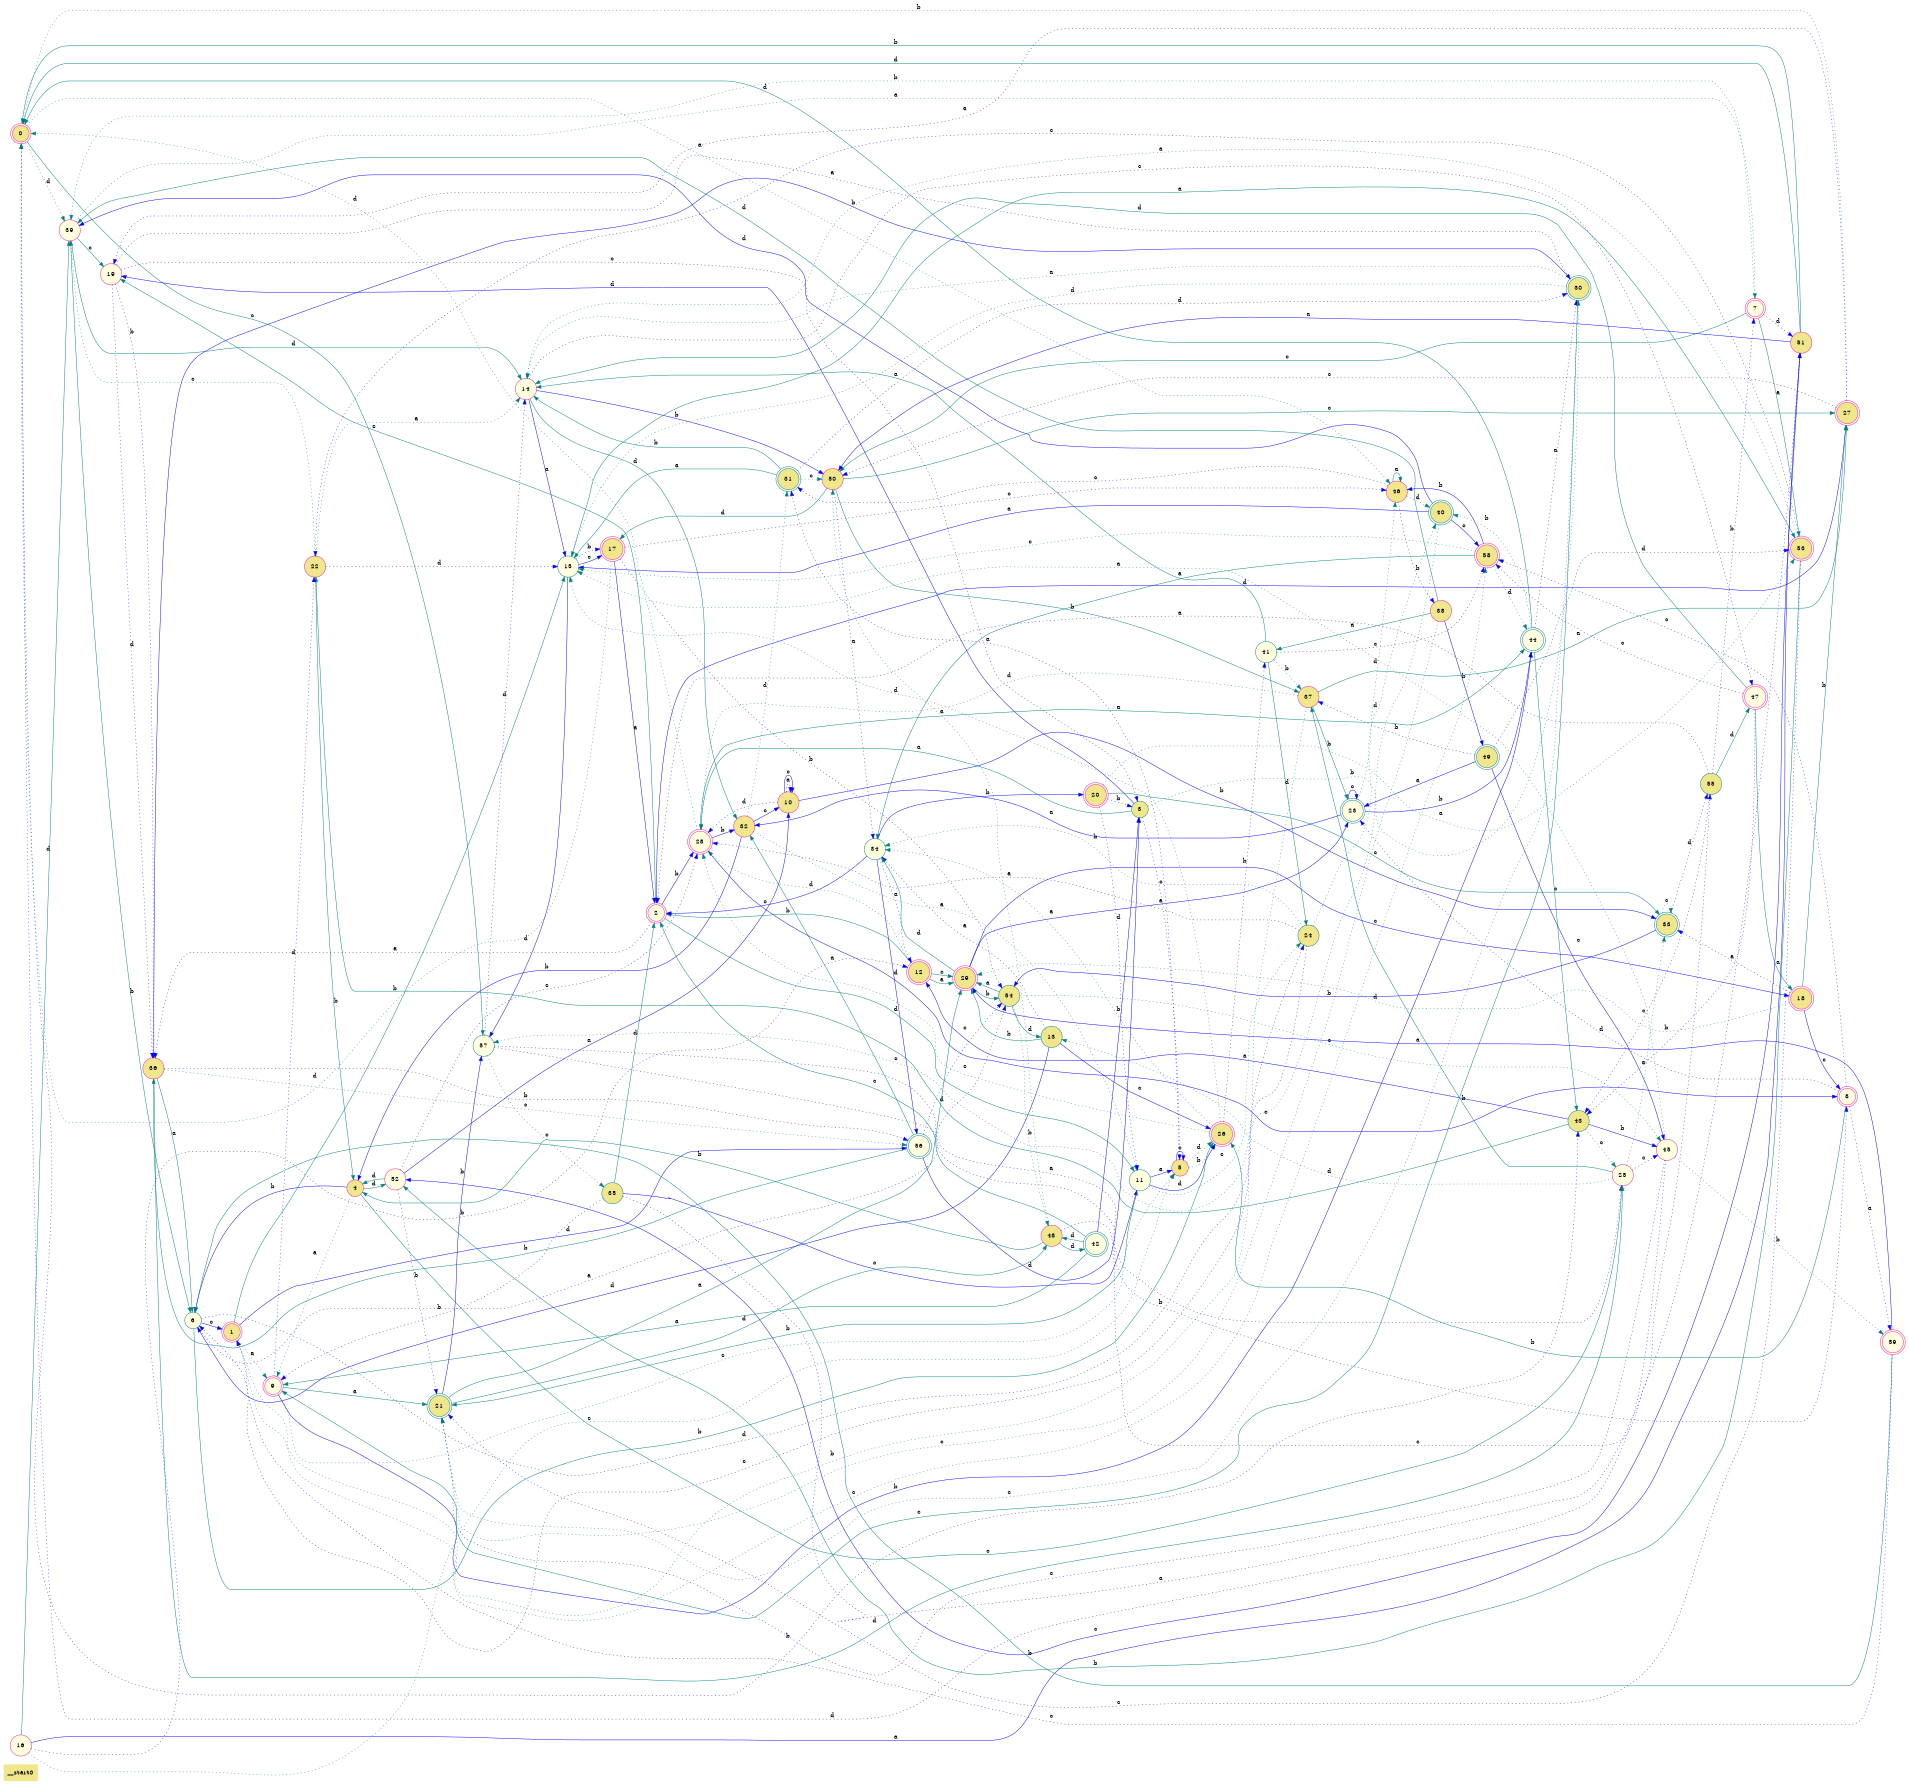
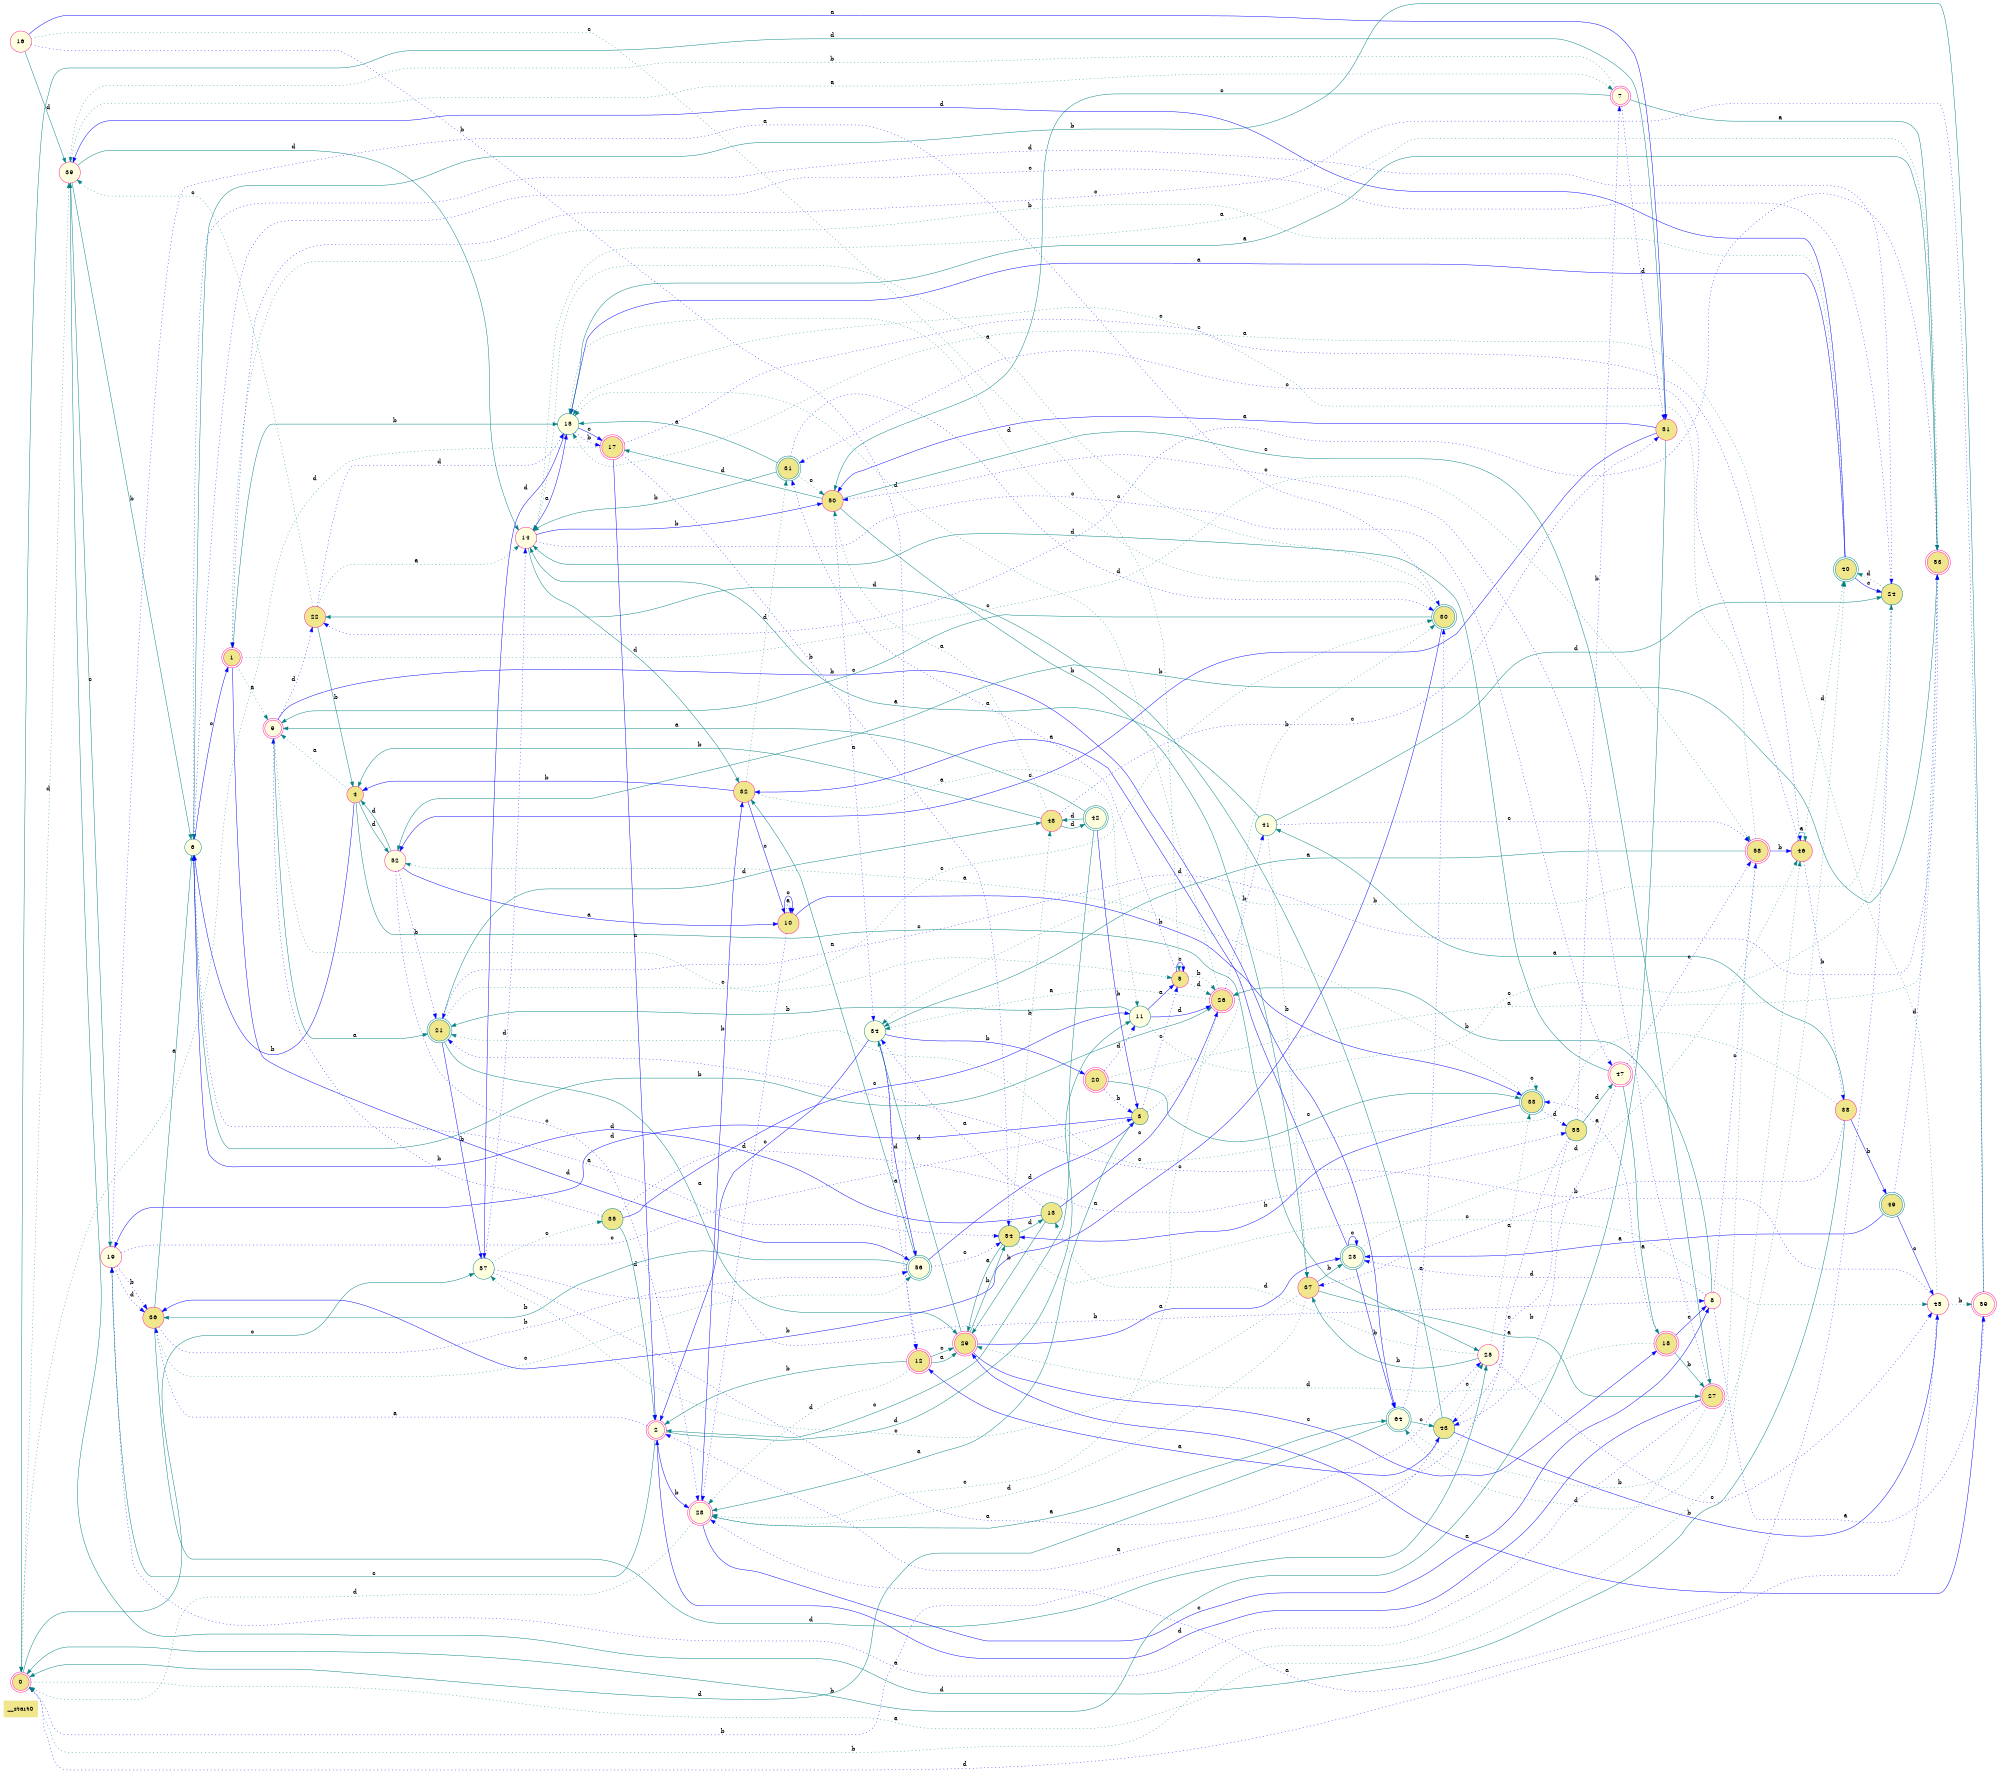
(1464, 531) -> (1865, 586)
(1533, 640) -> (1399, 1419)
(1397, 734) -> (1595, 1192)
none -> (989, 885)
(1847, 1097) -> (1712, 1301)
(1119, 1702) -> (1180, 872)
